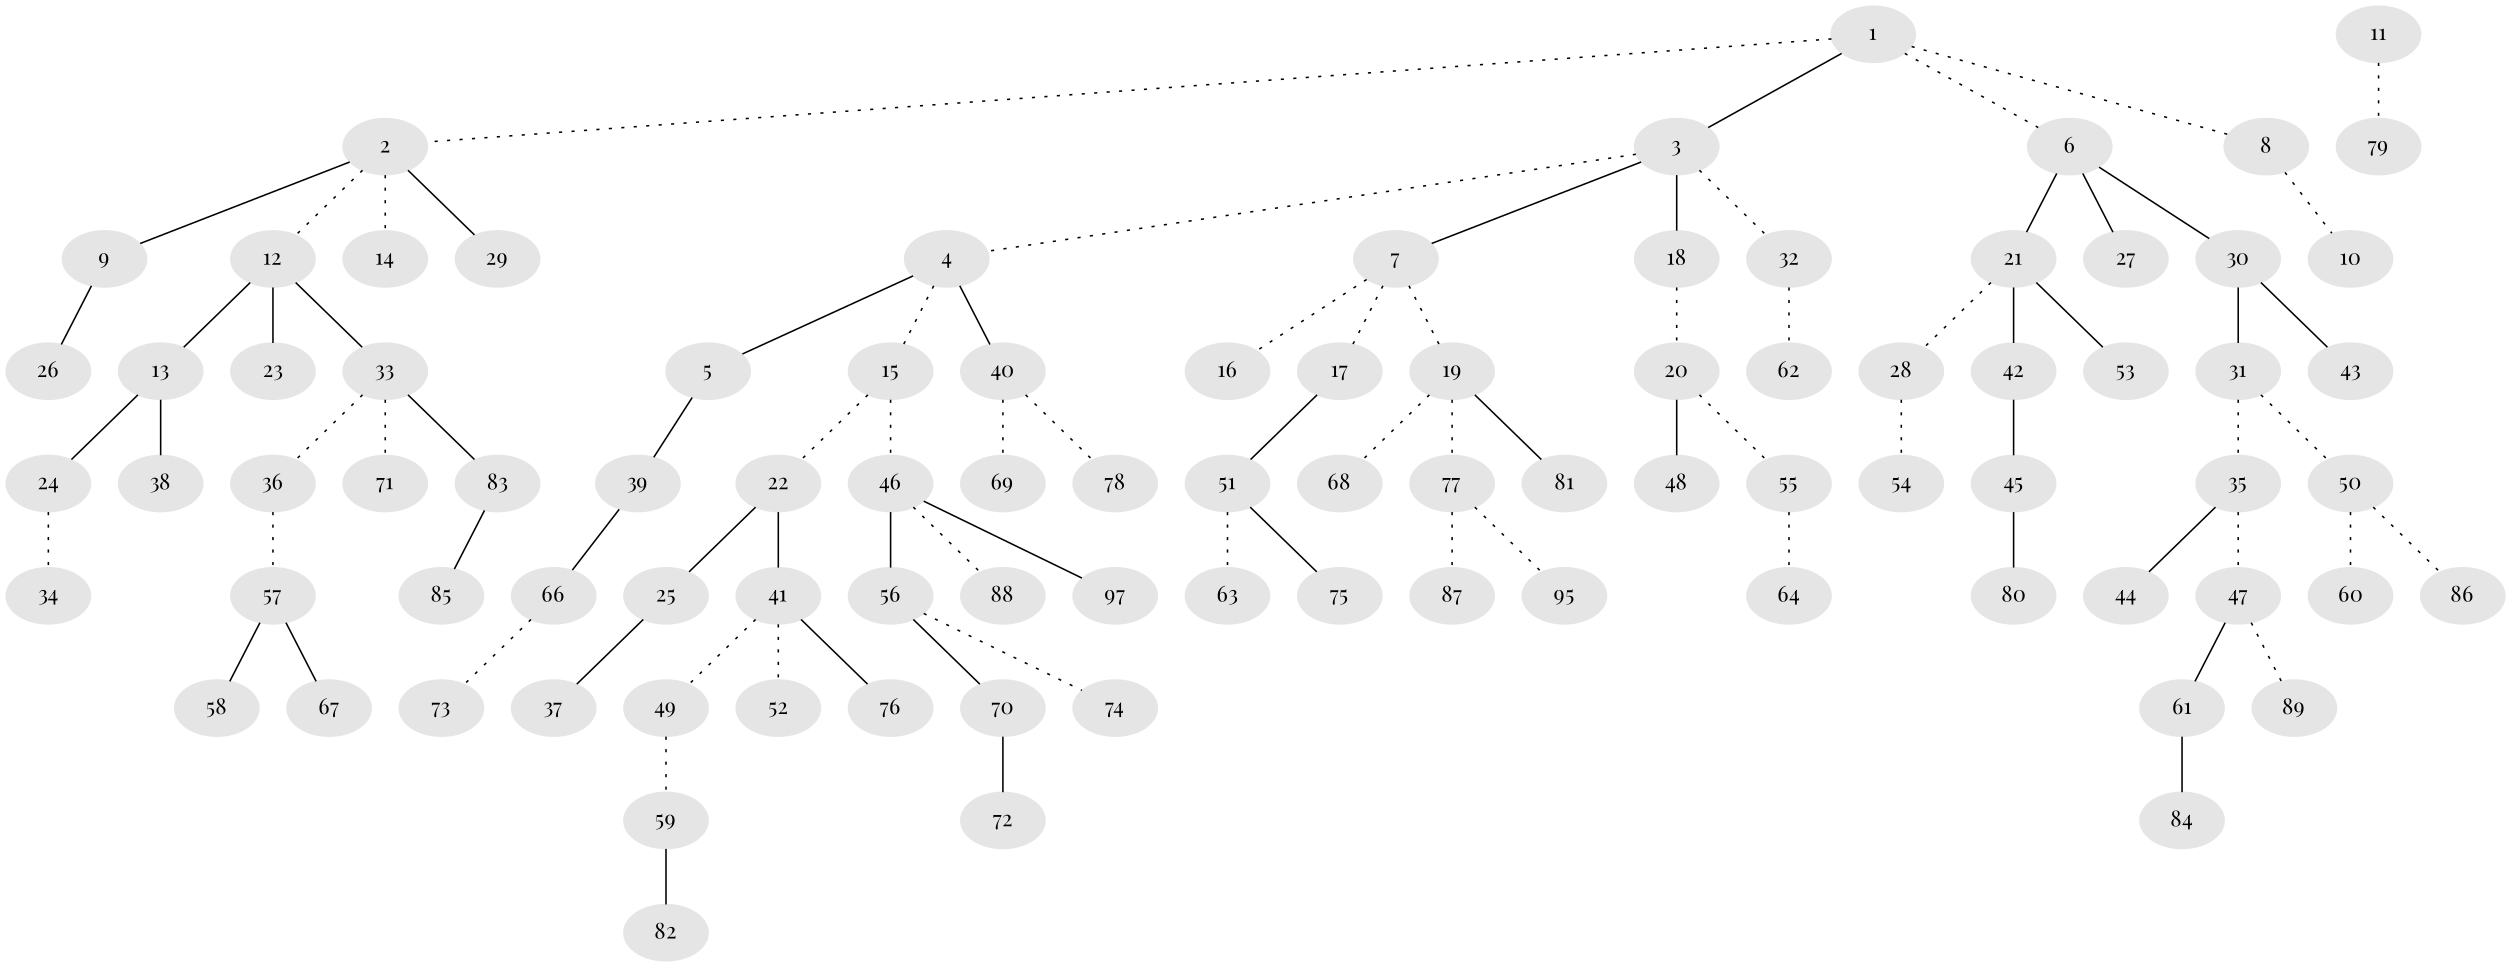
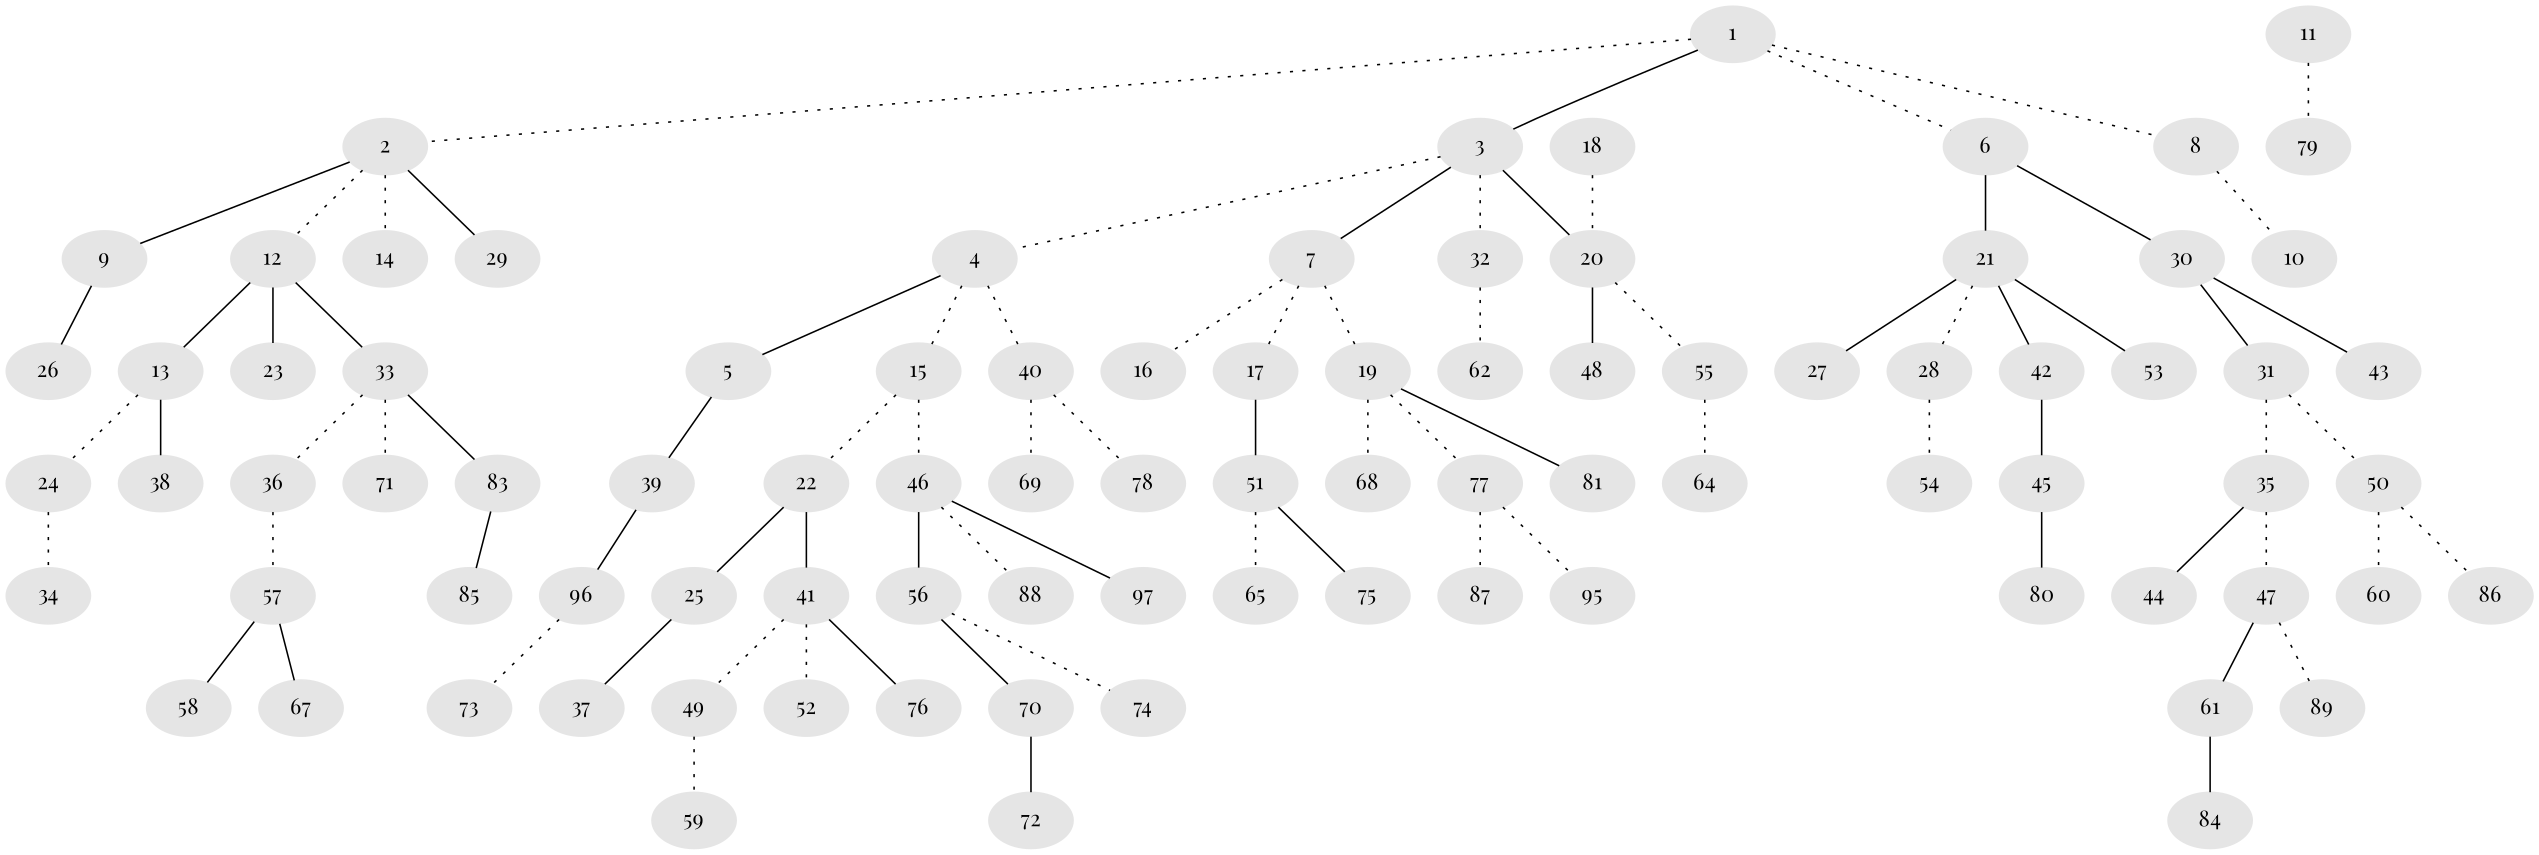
(1677, 203) -> (1536, 203)
(2098, 203) -> (1901, 315)
(975, 315) -> (1003, 315)
(105, 427) -> (105, 427)
(554, 596) -> (582, 596)
(1228, 596) -> (1256, 596)
(666, 933) -> none
